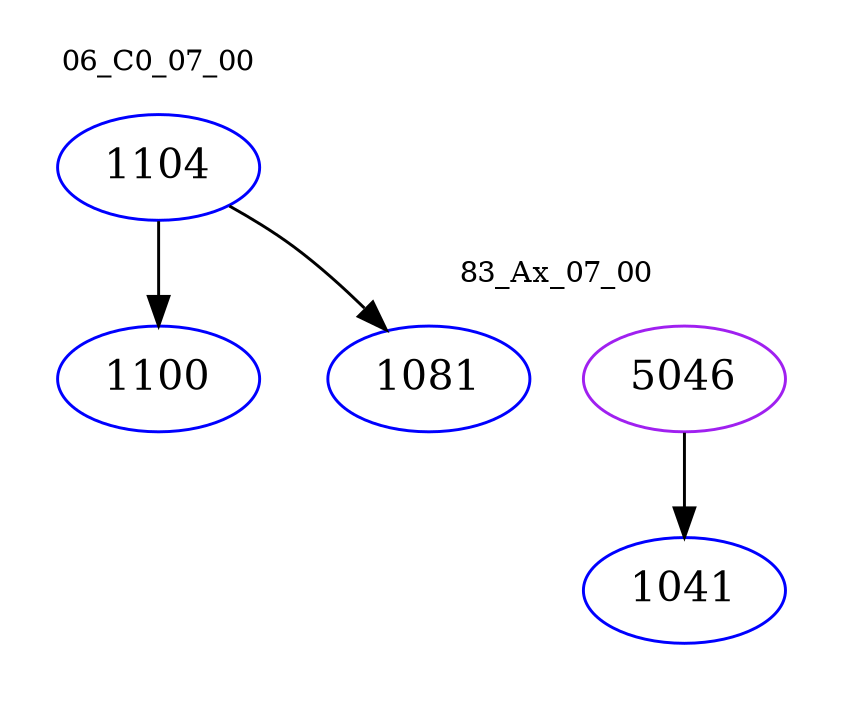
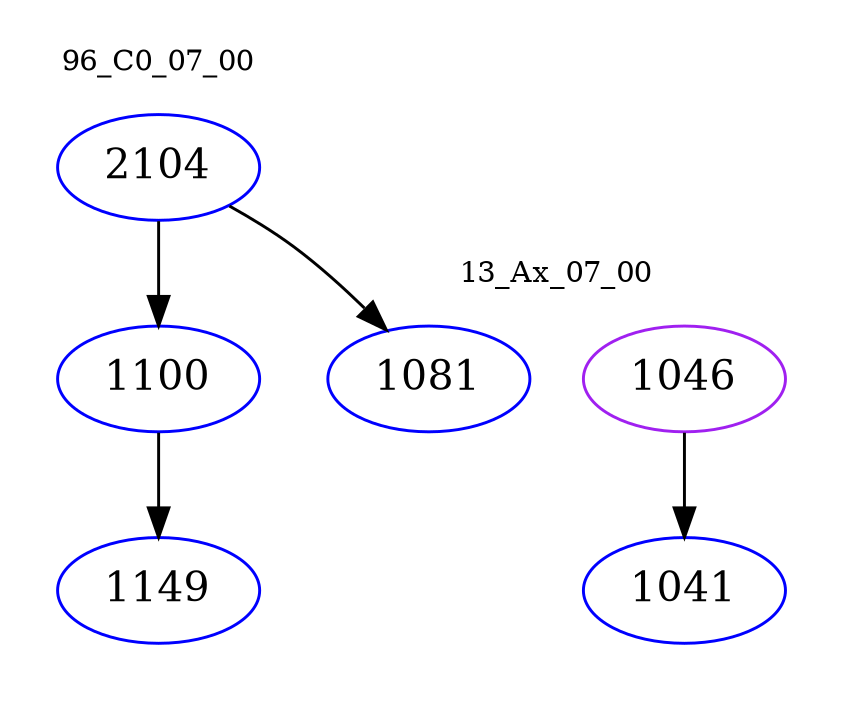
(159, 63) -> (159, 63)
(159, 167) -> (159, 167)
(557, 275) -> (557, 275)
(684, 379) -> (684, 379)
none -> (159, 590)
